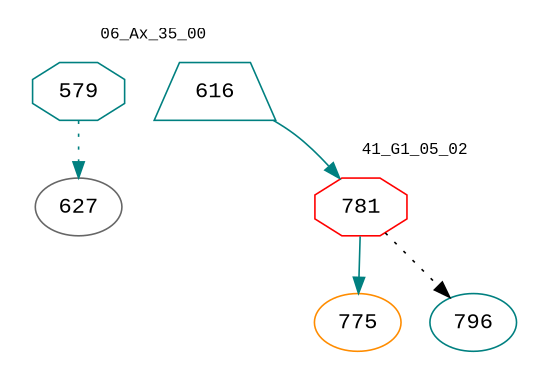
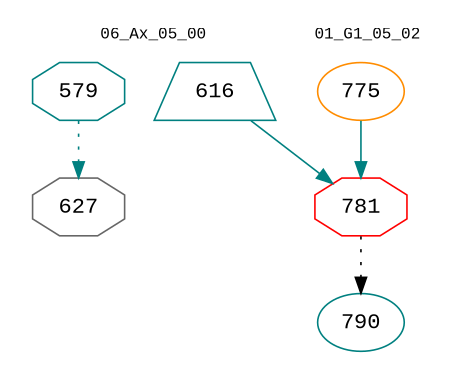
(154, 34) -> (154, 34)
(415, 150) -> (368, 34)
(79, 207) -> (79, 207)
(360, 257) -> (361, 141)
(473, 322) -> (361, 322)
